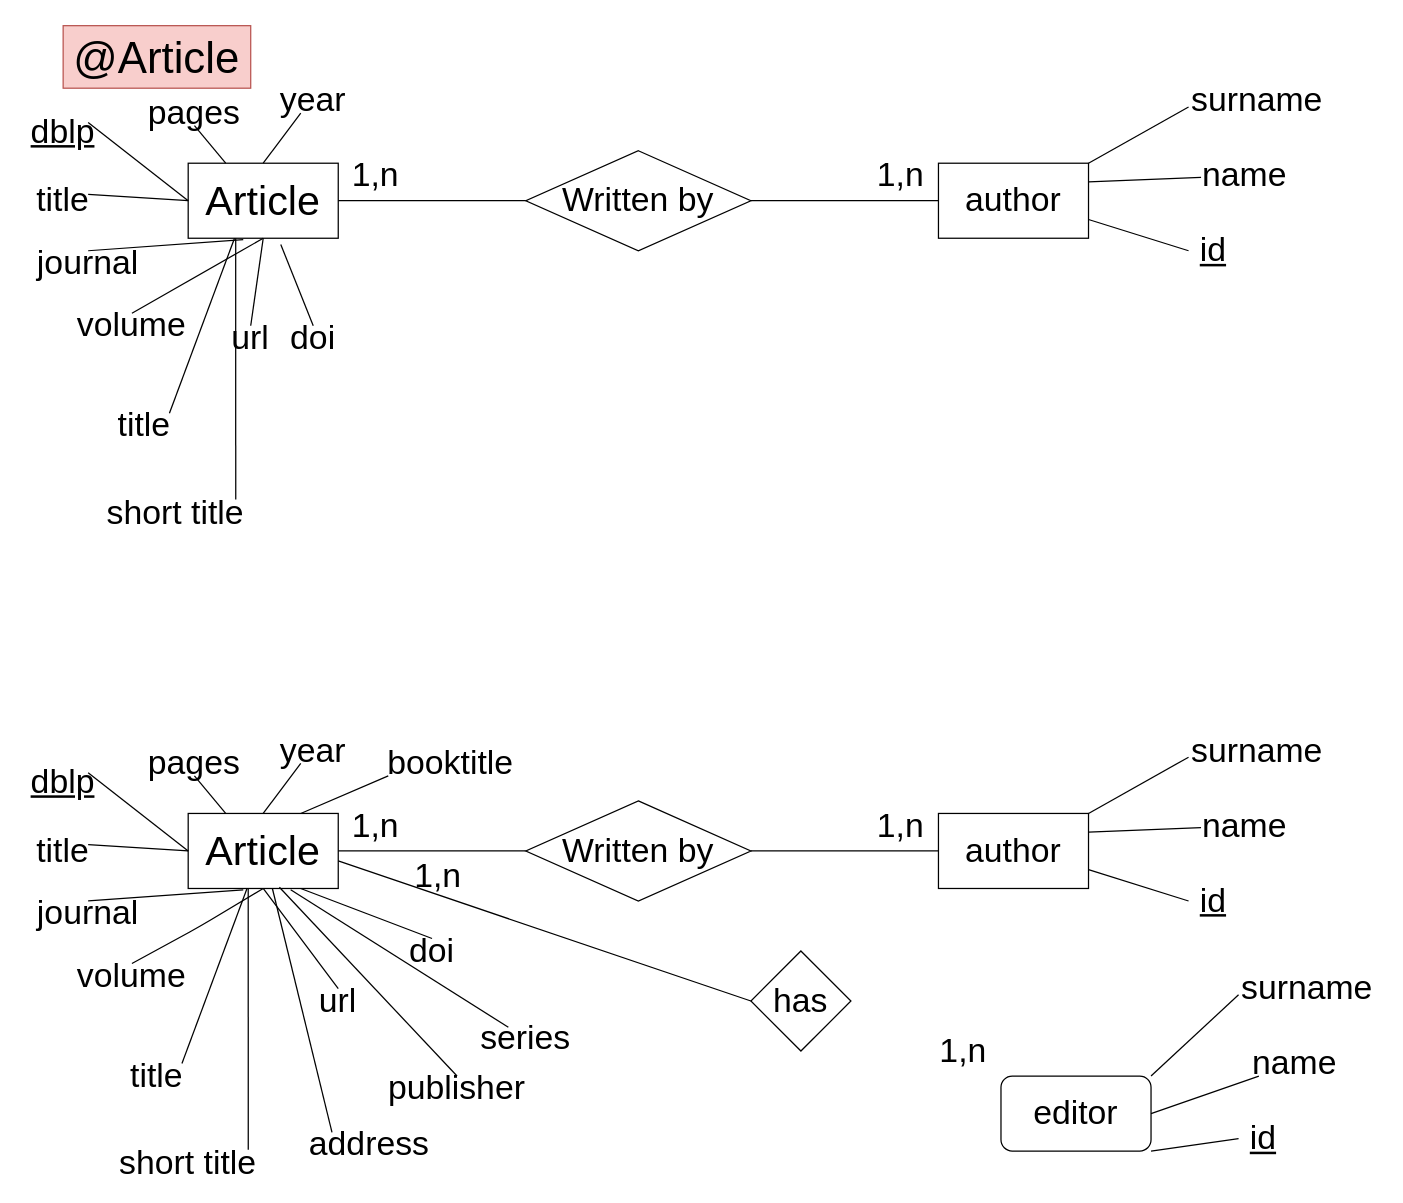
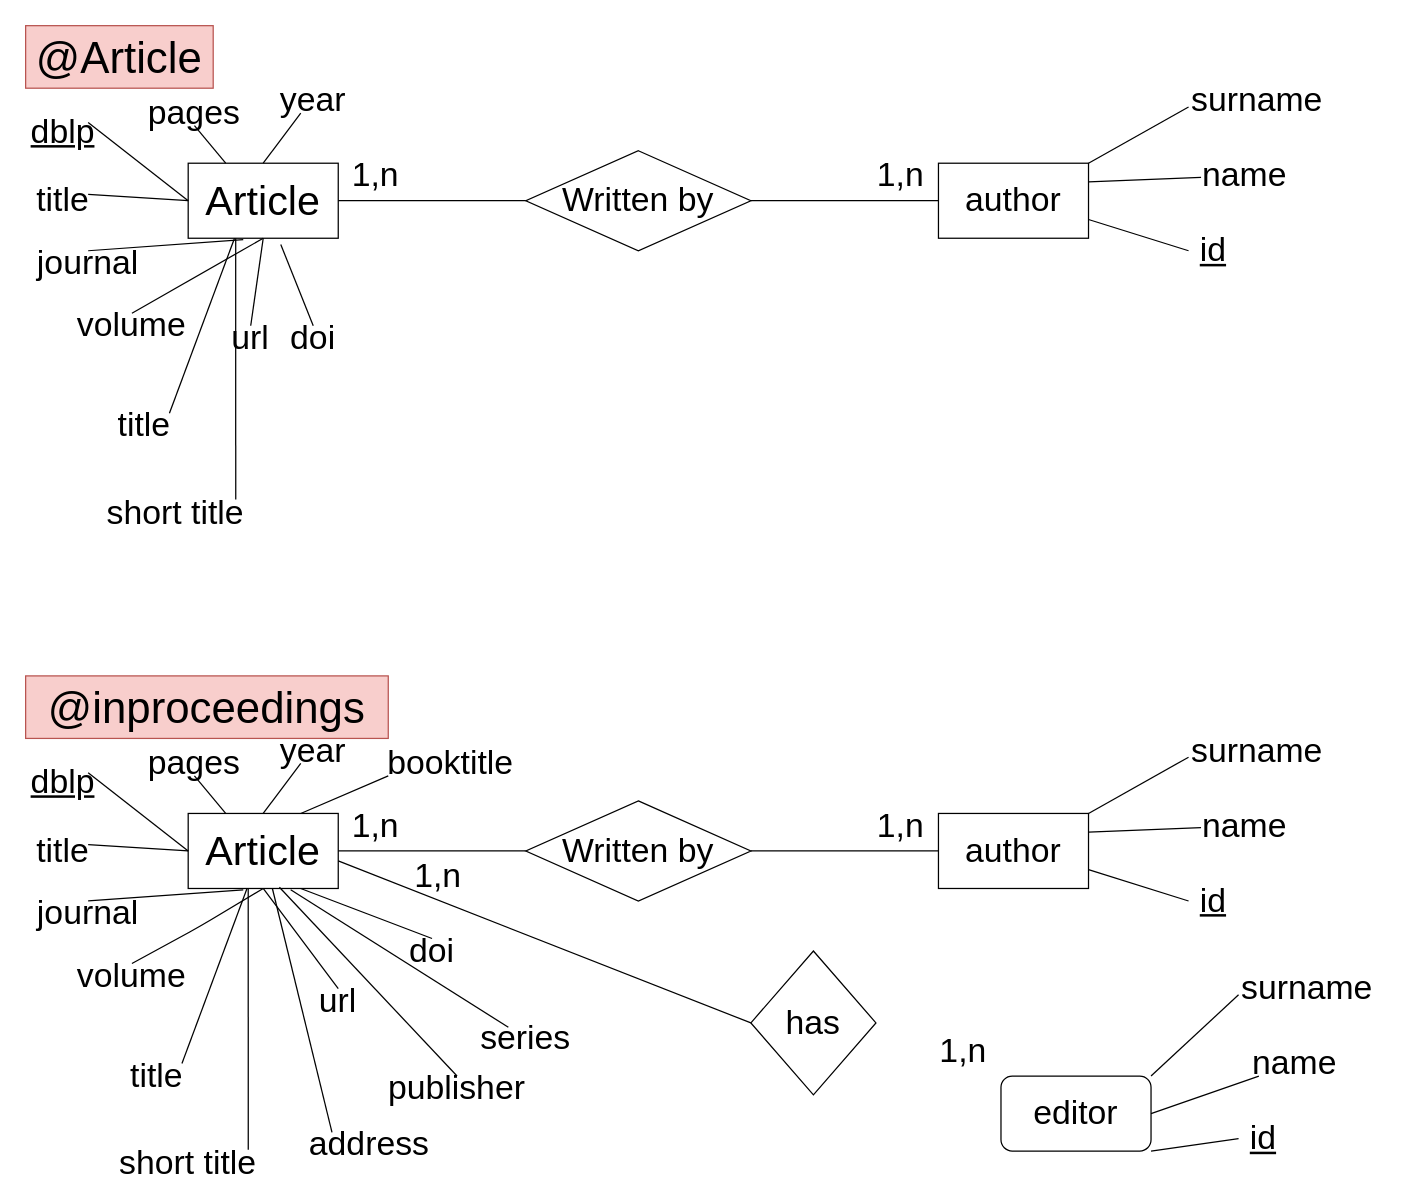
(157, 57) -> (119, 57)
none -> (207, 707)
(801, 1001) -> (813, 1023)
